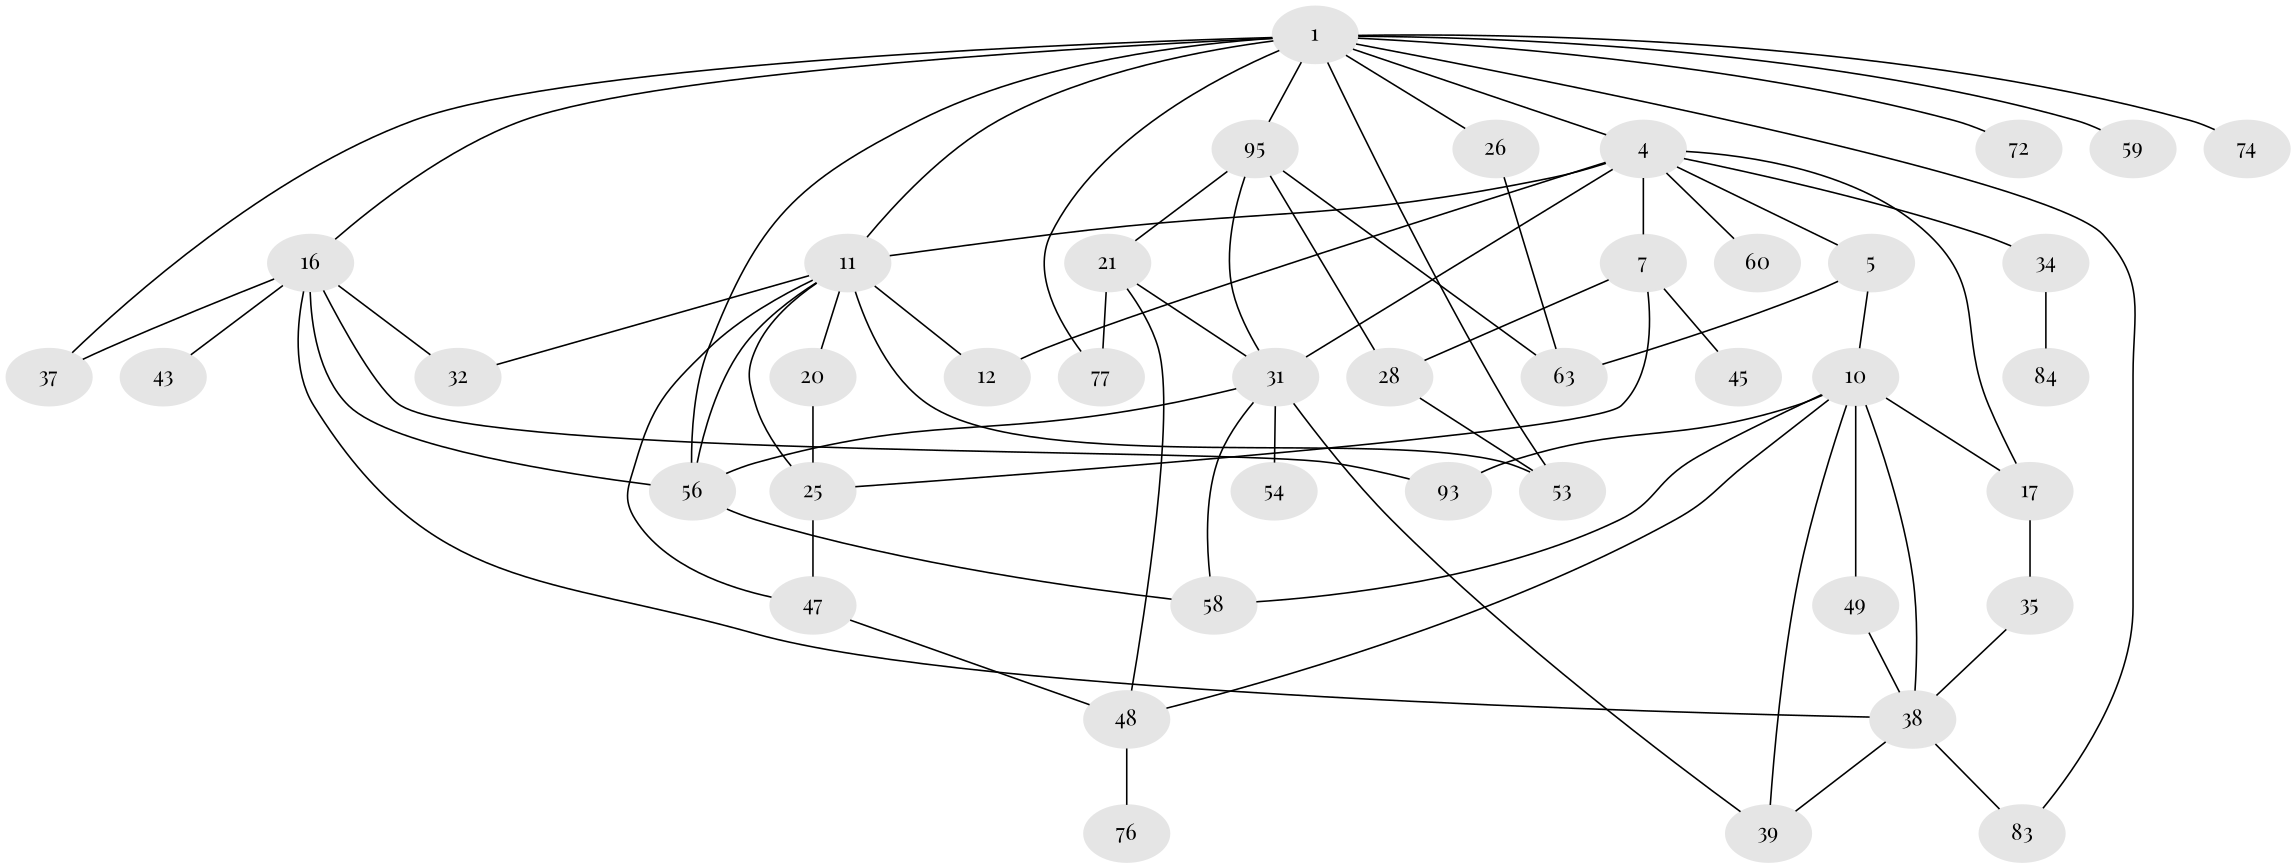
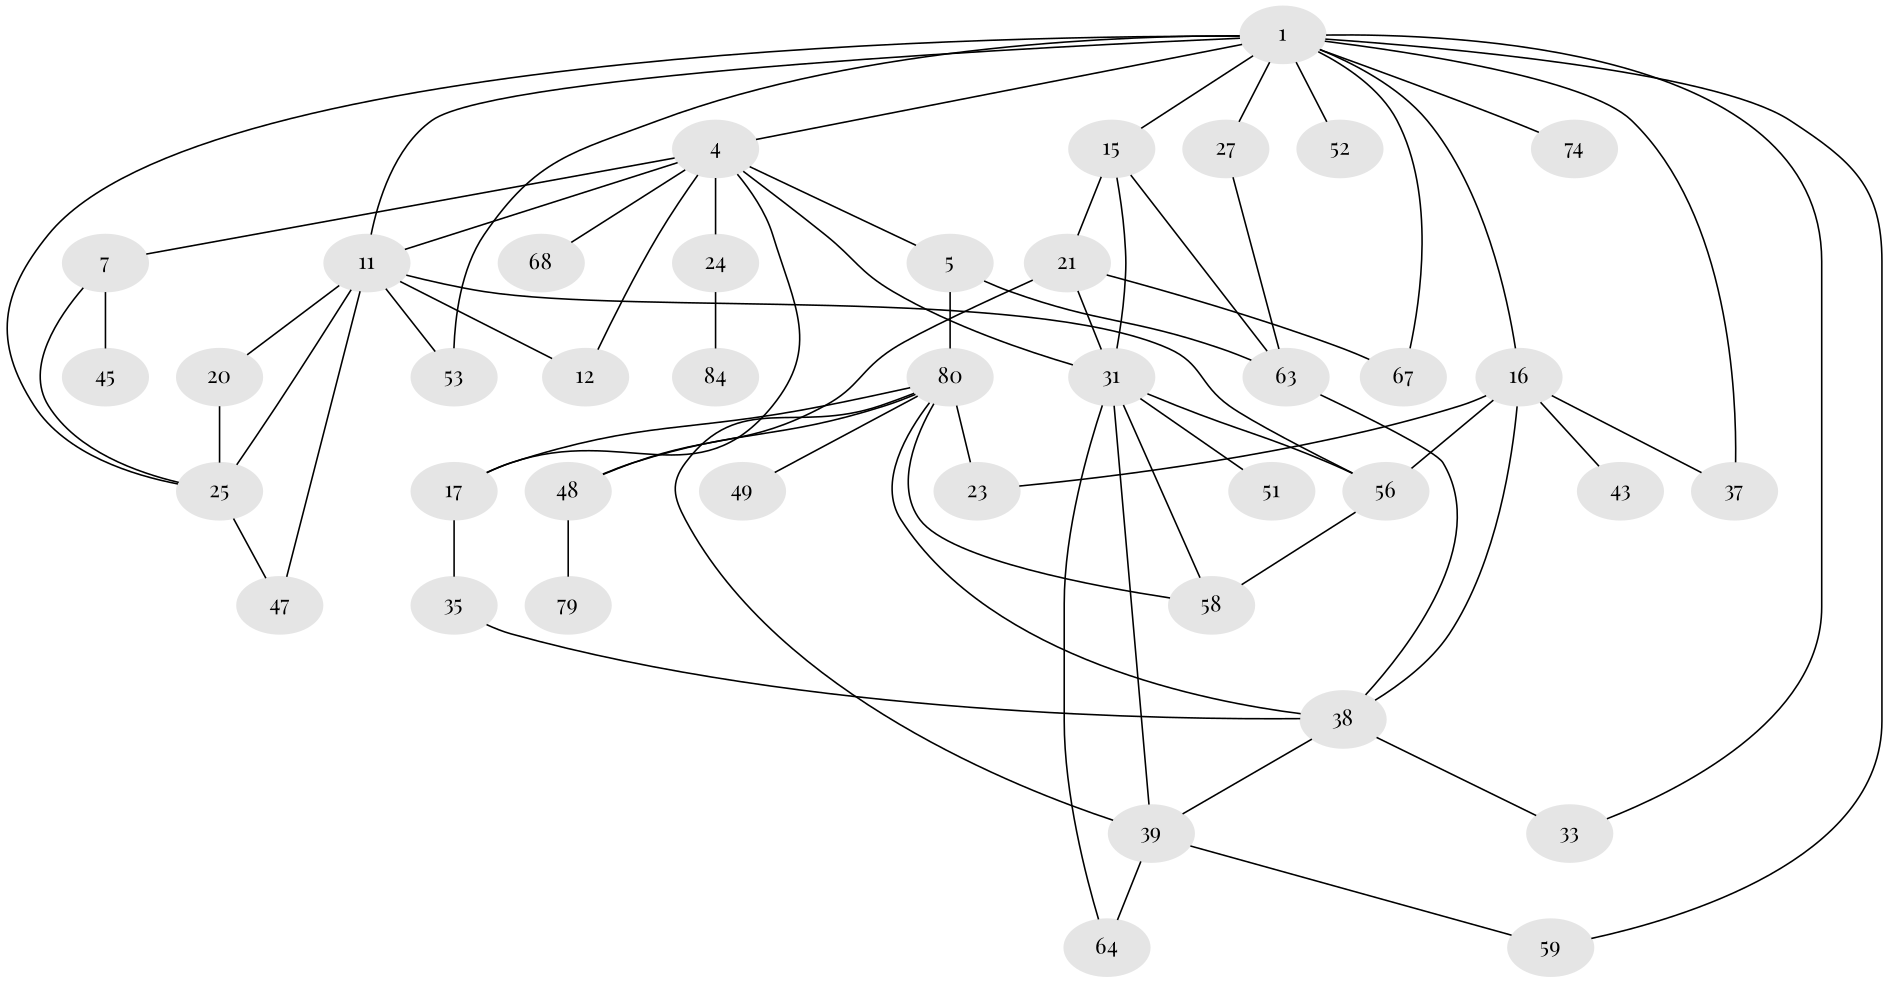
(887, 137) -> (451, 87)
(1255, 149) -> (1112, 149)
(1496, 149) -> (1226, 149)
(2019, 149) -> (1340, 149)
(1757, 263) -> (541, 263)
(2046, 263) -> (716, 263)
(458, 377) -> none
(1101, 377) -> (1403, 377)
(1390, 377) -> none
(1856, 377) -> (950, 377)
(1274, 491) -> (1272, 491)
(1448, 491) -> (977, 491)
(952, 656) -> none
(1884, 662) -> (1457, 520)
(1127, 834) -> (568, 605)
(2022, 834) -> (1570, 834)
none -> (1351, 891)
none -> (1107, 948)
